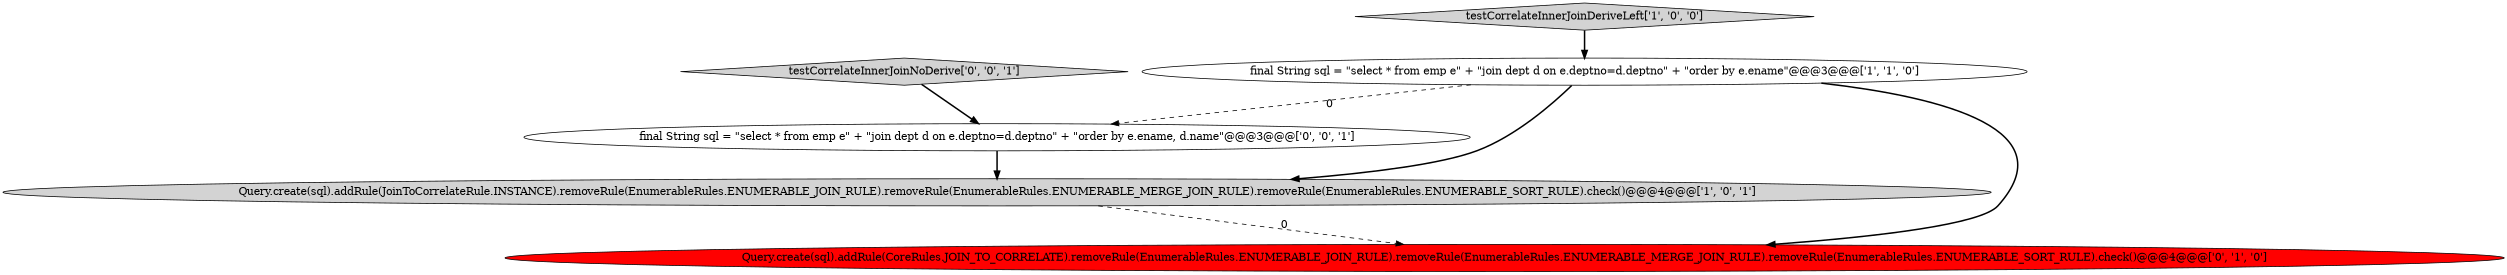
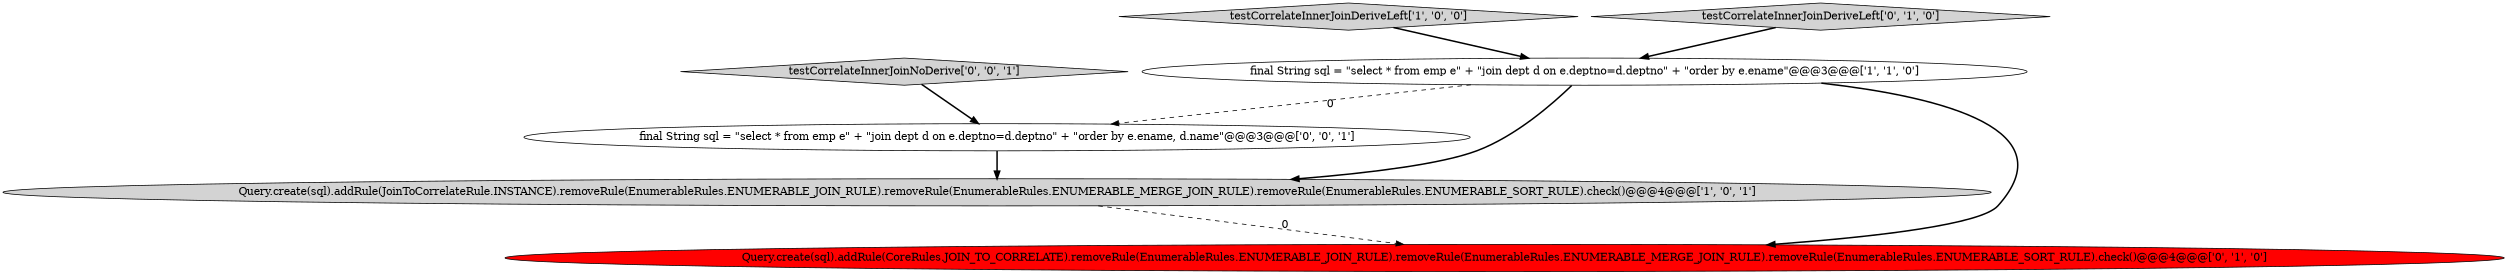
none -> (1821, 17)
